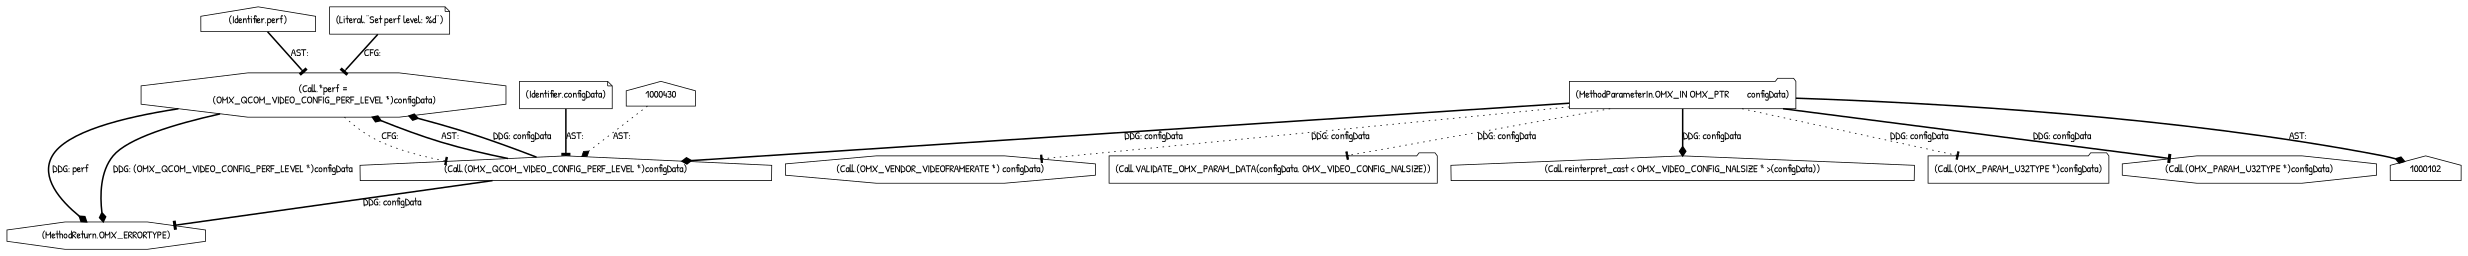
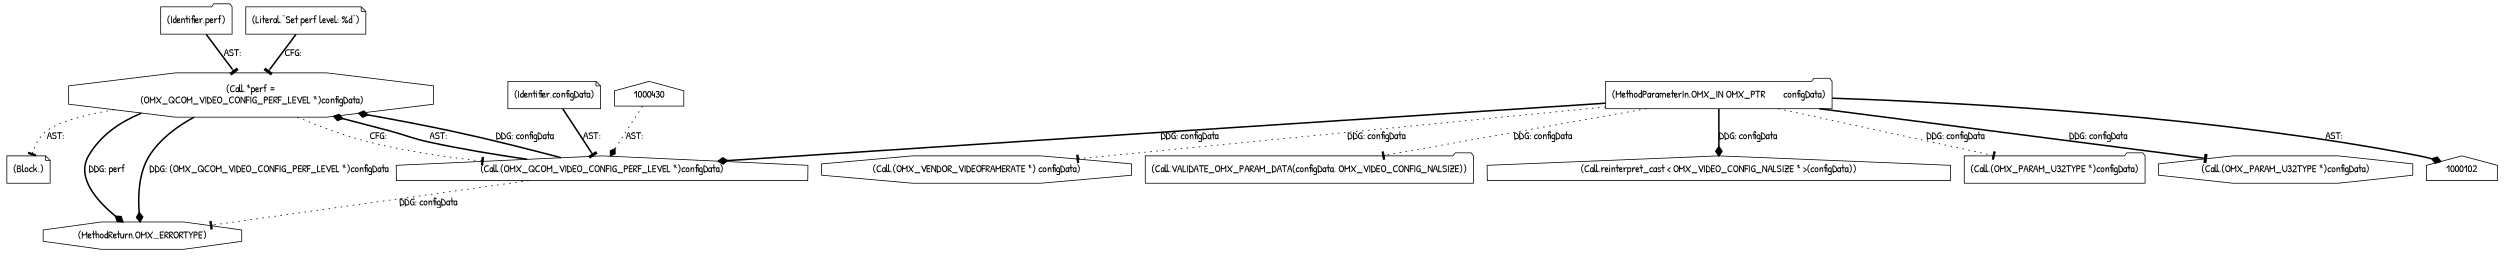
(258, 21) -> (196, 21)
none -> (28, 170)
(335, 203) -> (371, 203)
